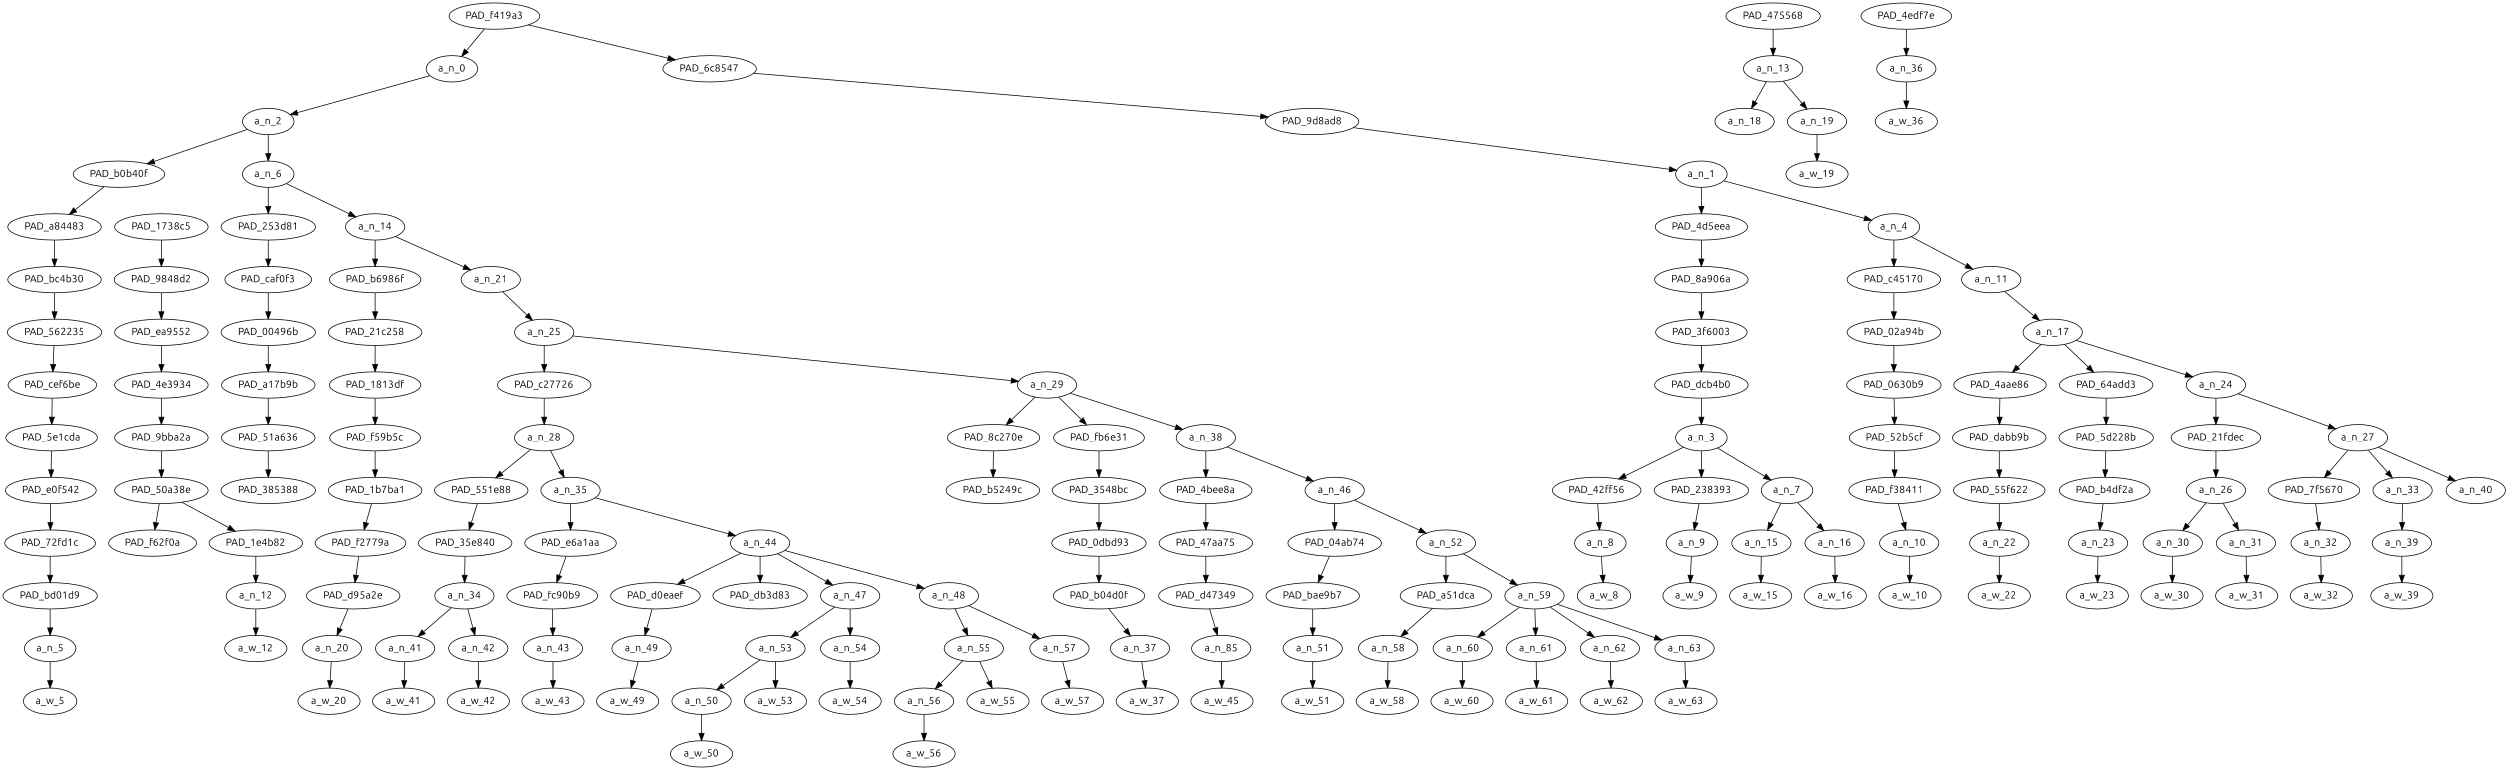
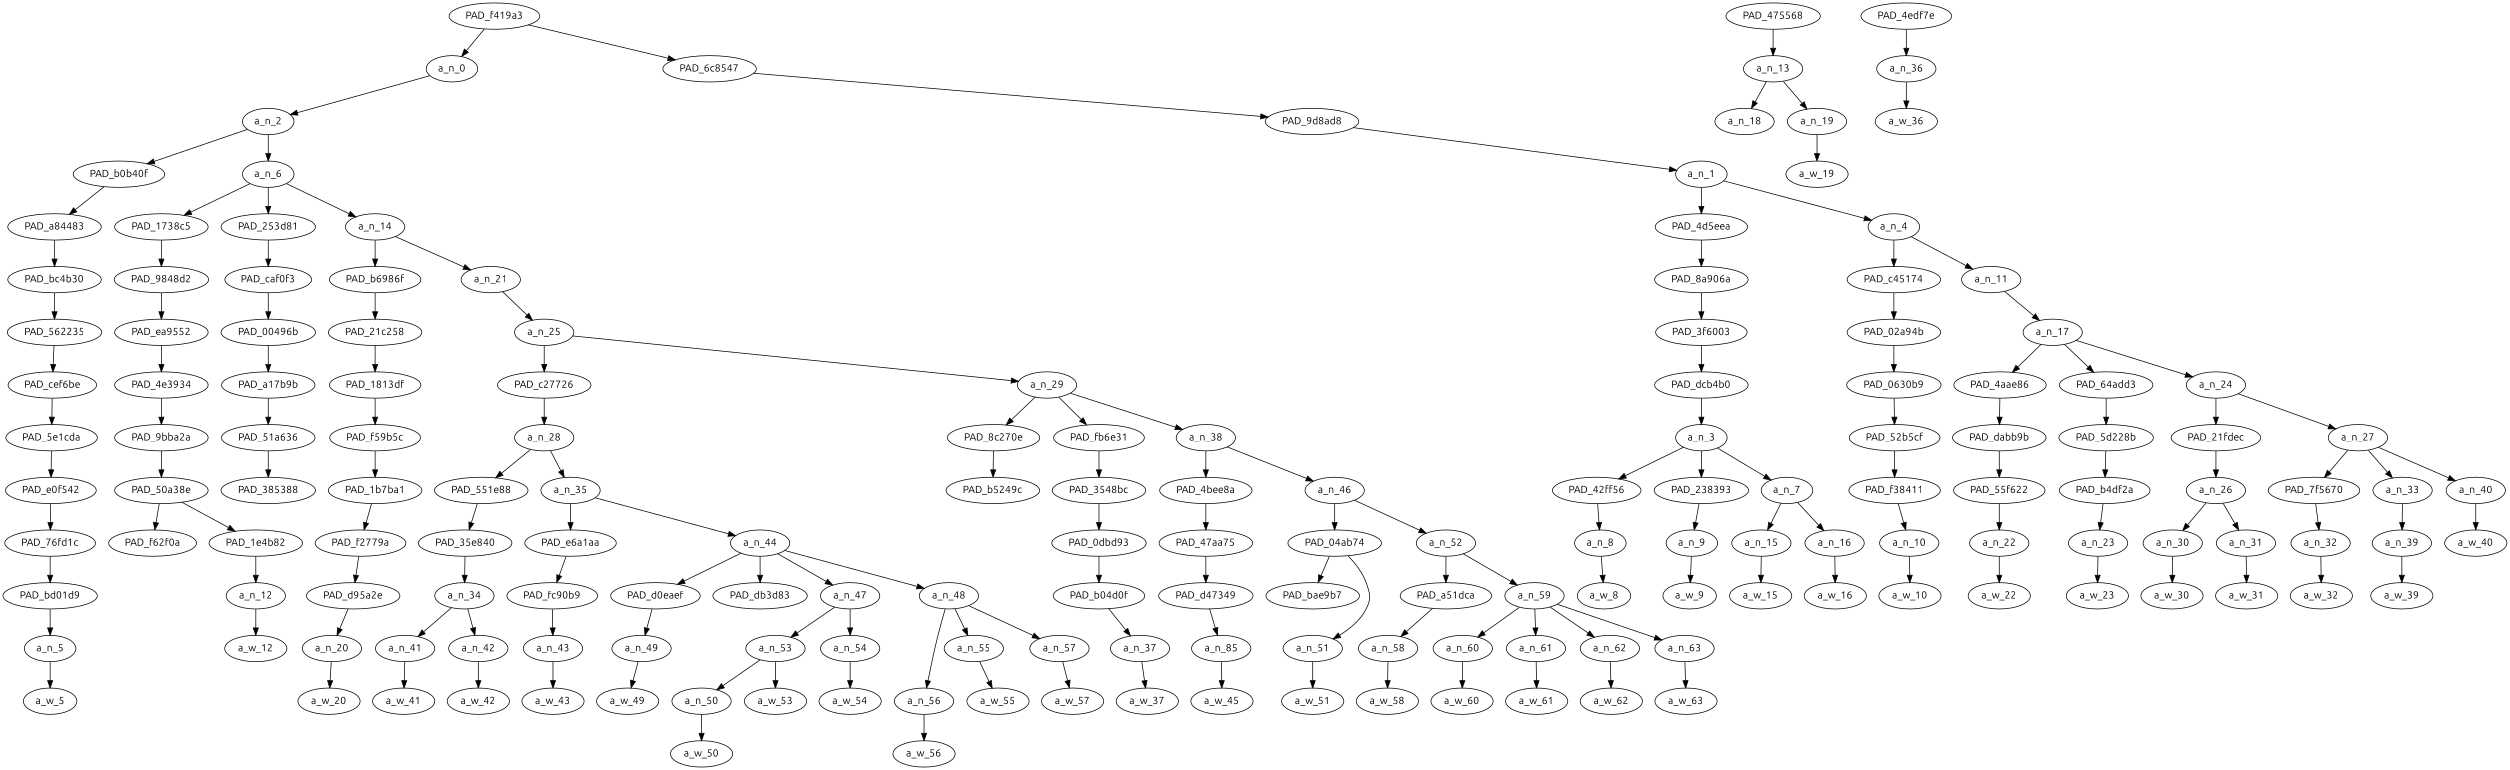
none -> (220, 198)
(1894, 280) -> (1894, 280)
(50, 543) -> (50, 543)
none -> (2476, 543)
(1313, 619) -> (1370, 599)
(952, 672) -> (936, 645)
